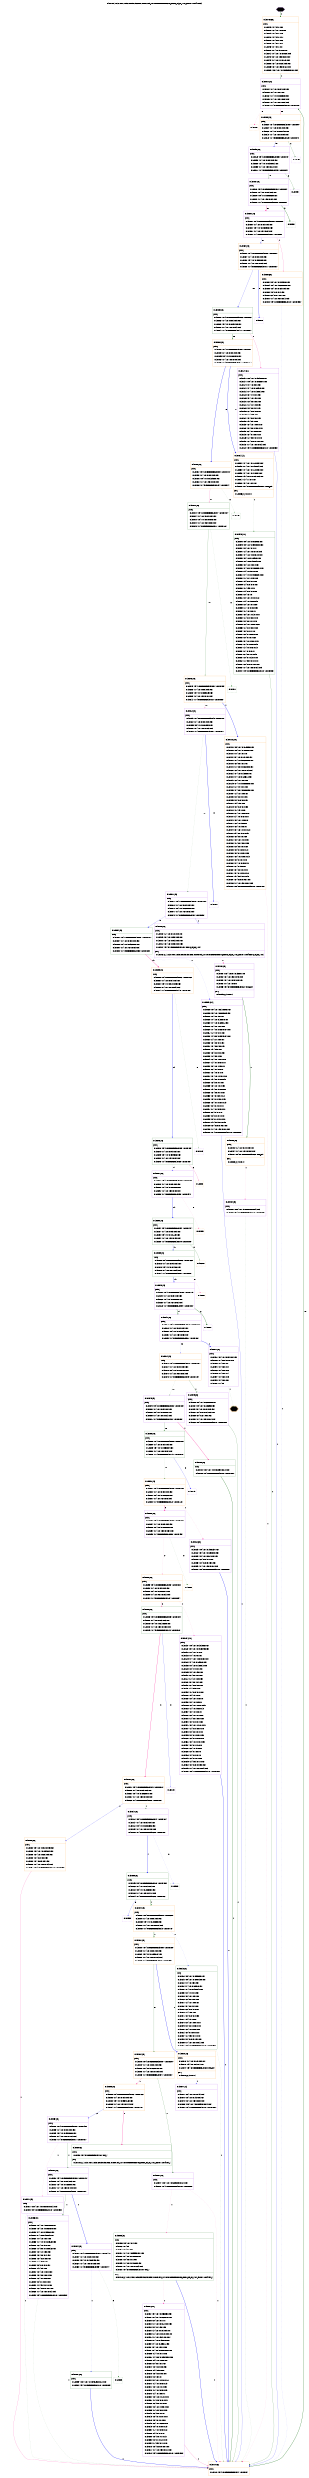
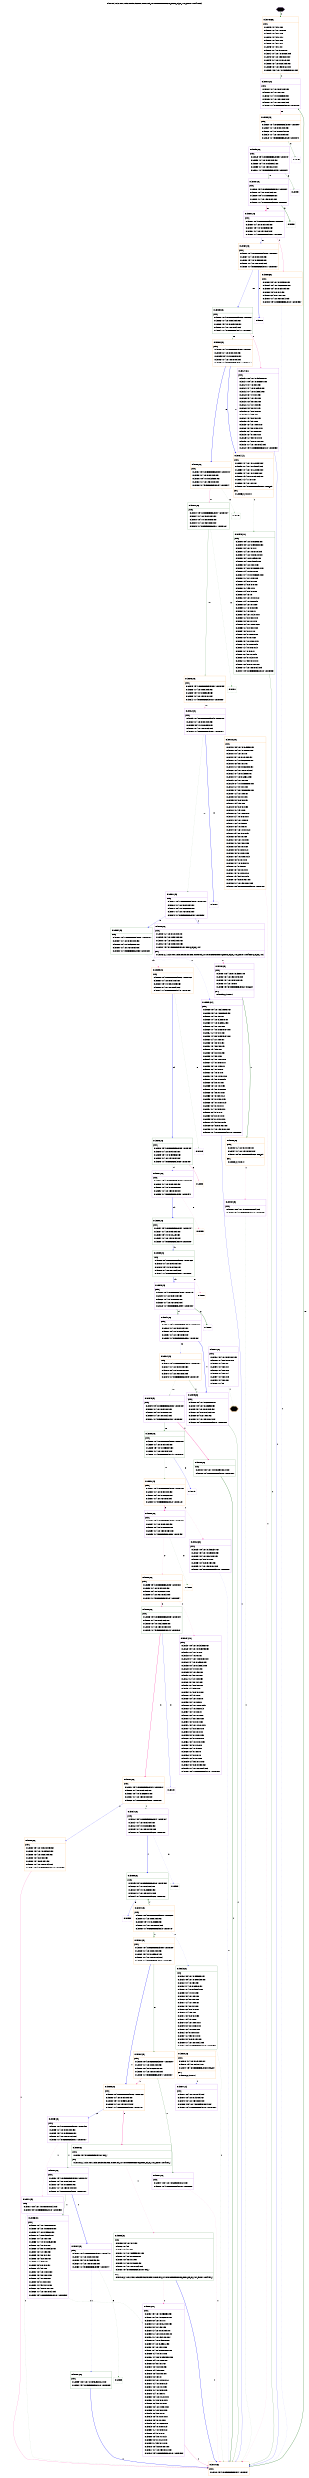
(254, 128) -> none
(275, 144) -> none
(233, 336) -> (233, 336)
(231, 719) -> none
(152, 960) -> (152, 960)
(201, 1264) -> none
(206, 1343) -> (204, 1366)
(151, 1902) -> (149, 1903)
(164, 2009) -> (136, 2023)
(228, 2016) -> (228, 2016)
(225, 2118) -> none
(169, 2211) -> (140, 2199)
(59, 2446) -> (109, 2302)
